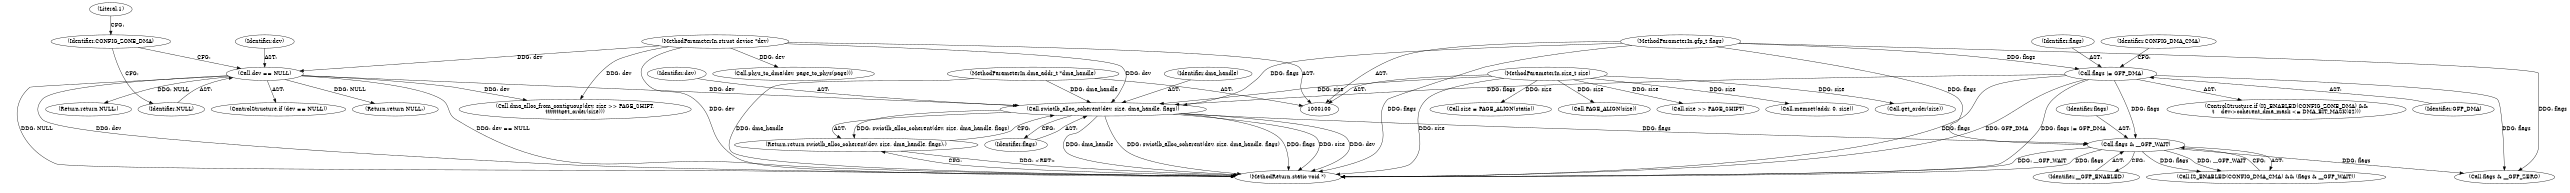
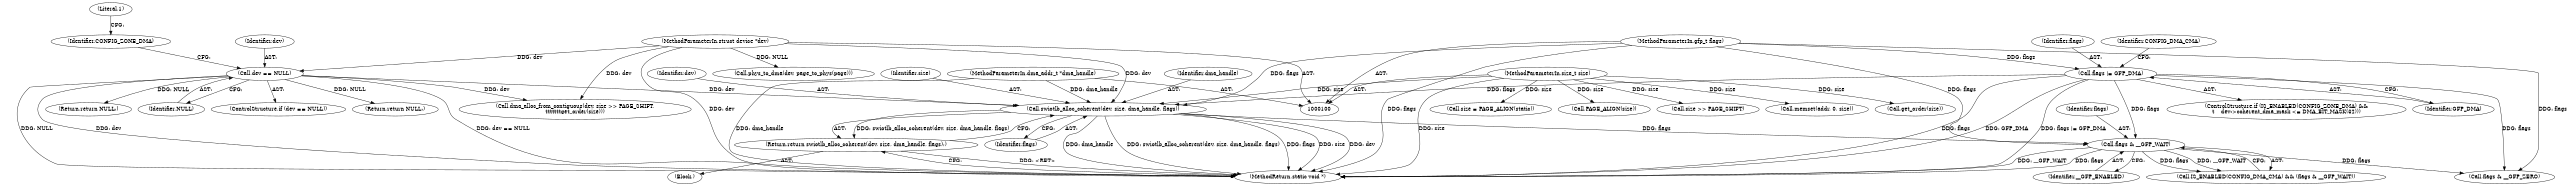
(772, 58) -> (772, 58)
none -> (911, 74)
(124, 78) -> (220, 91)
none -> (2342, 86)
none -> (685, 177)
